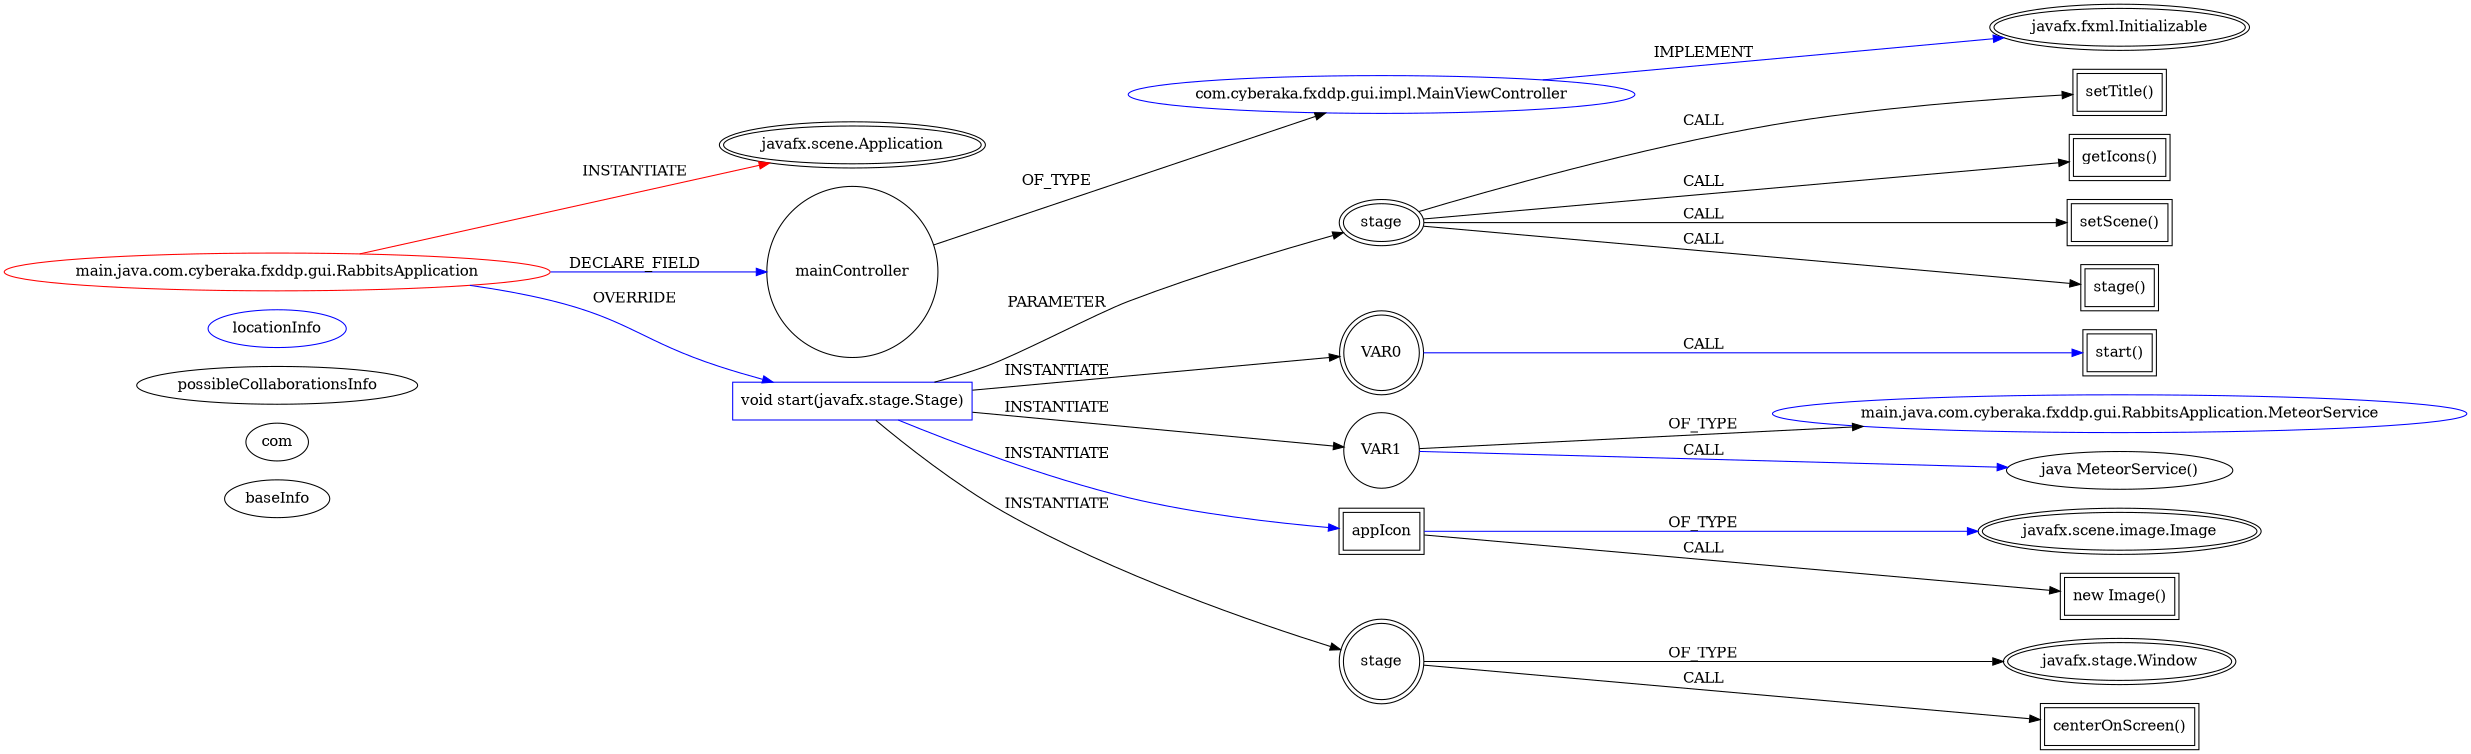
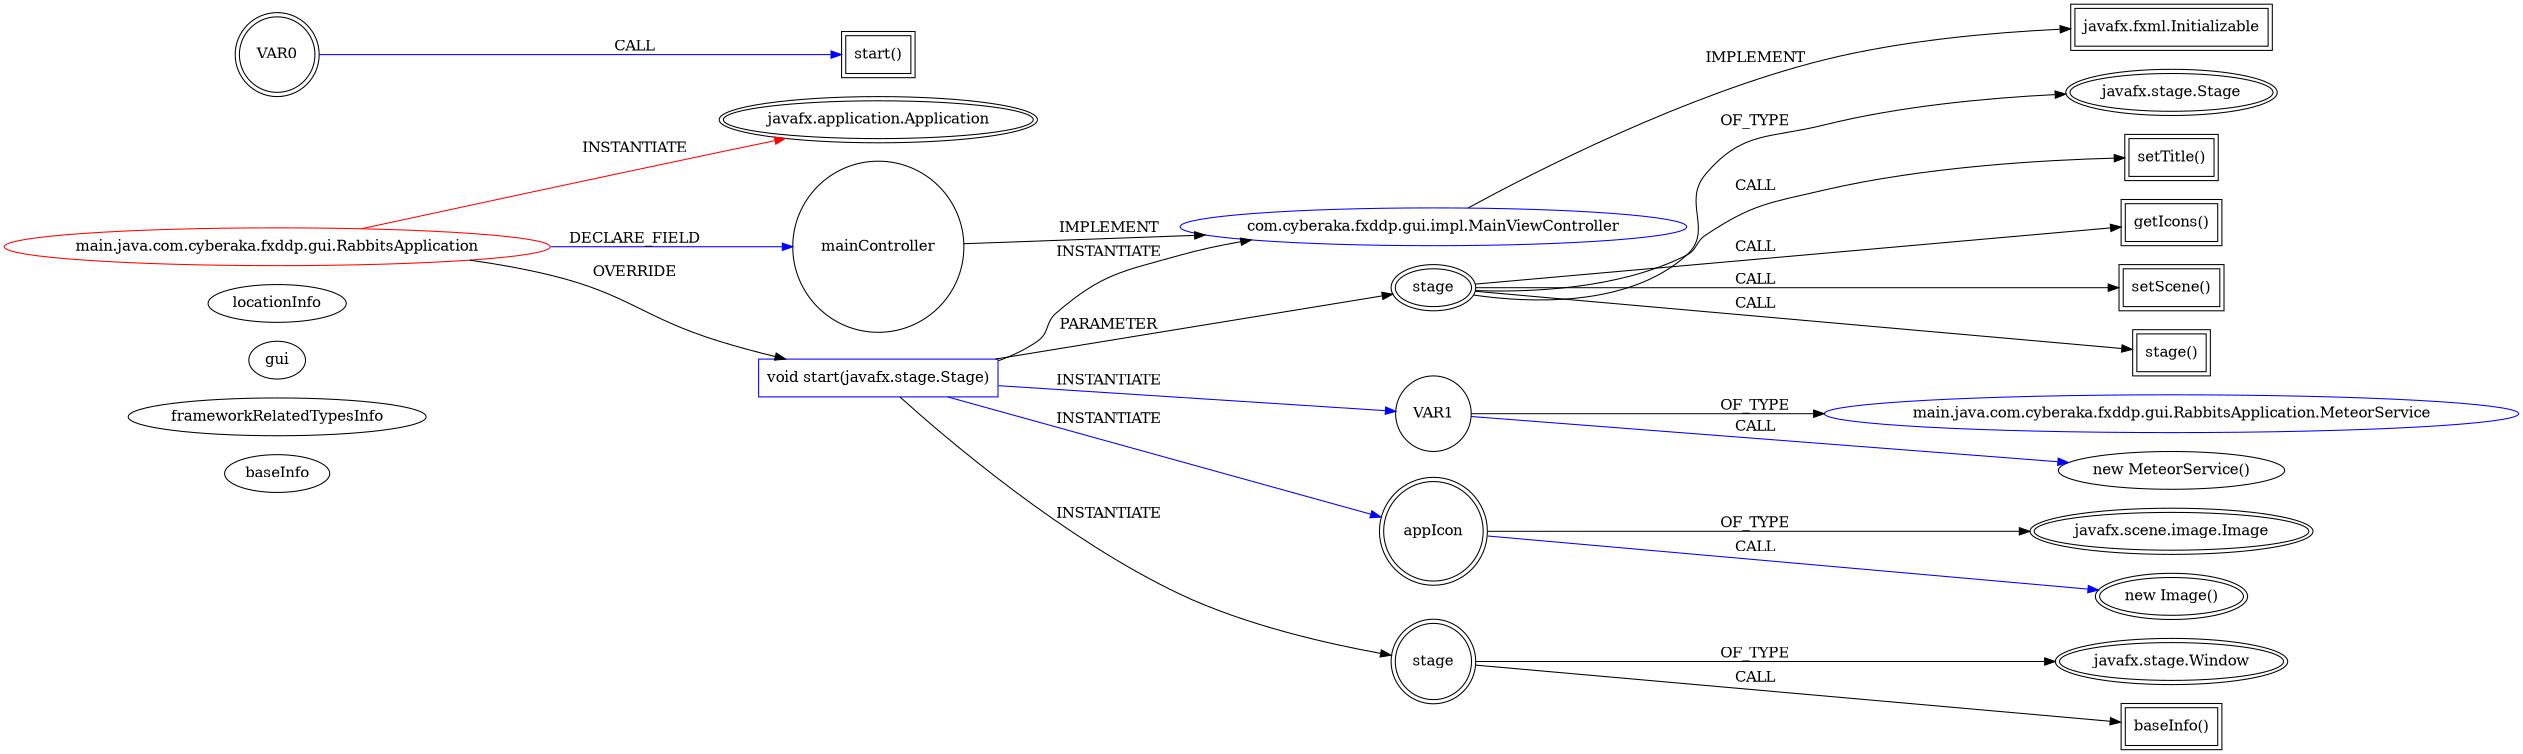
(2120, 27) -> (2172, 27)
(1768, 59) -> (1753, 81)
none -> (2172, 92)
(852, 145) -> (878, 120)
(1057, 181) -> (1109, 228)
(619, 324) -> (625, 301)
(277, 329) -> (277, 303)
(1151, 374) -> (1107, 279)
(277, 385) -> (277, 360)
(1153, 429) -> (1192, 398)
(277, 442) -> (277, 417)
(2120, 470) -> (2172, 470)
(1382, 531) -> (1433, 531)
(1696, 531) -> (1753, 531)
(1737, 563) -> (1788, 563)
(2120, 596) -> (2172, 596)
(2120, 727) -> (2172, 727)
